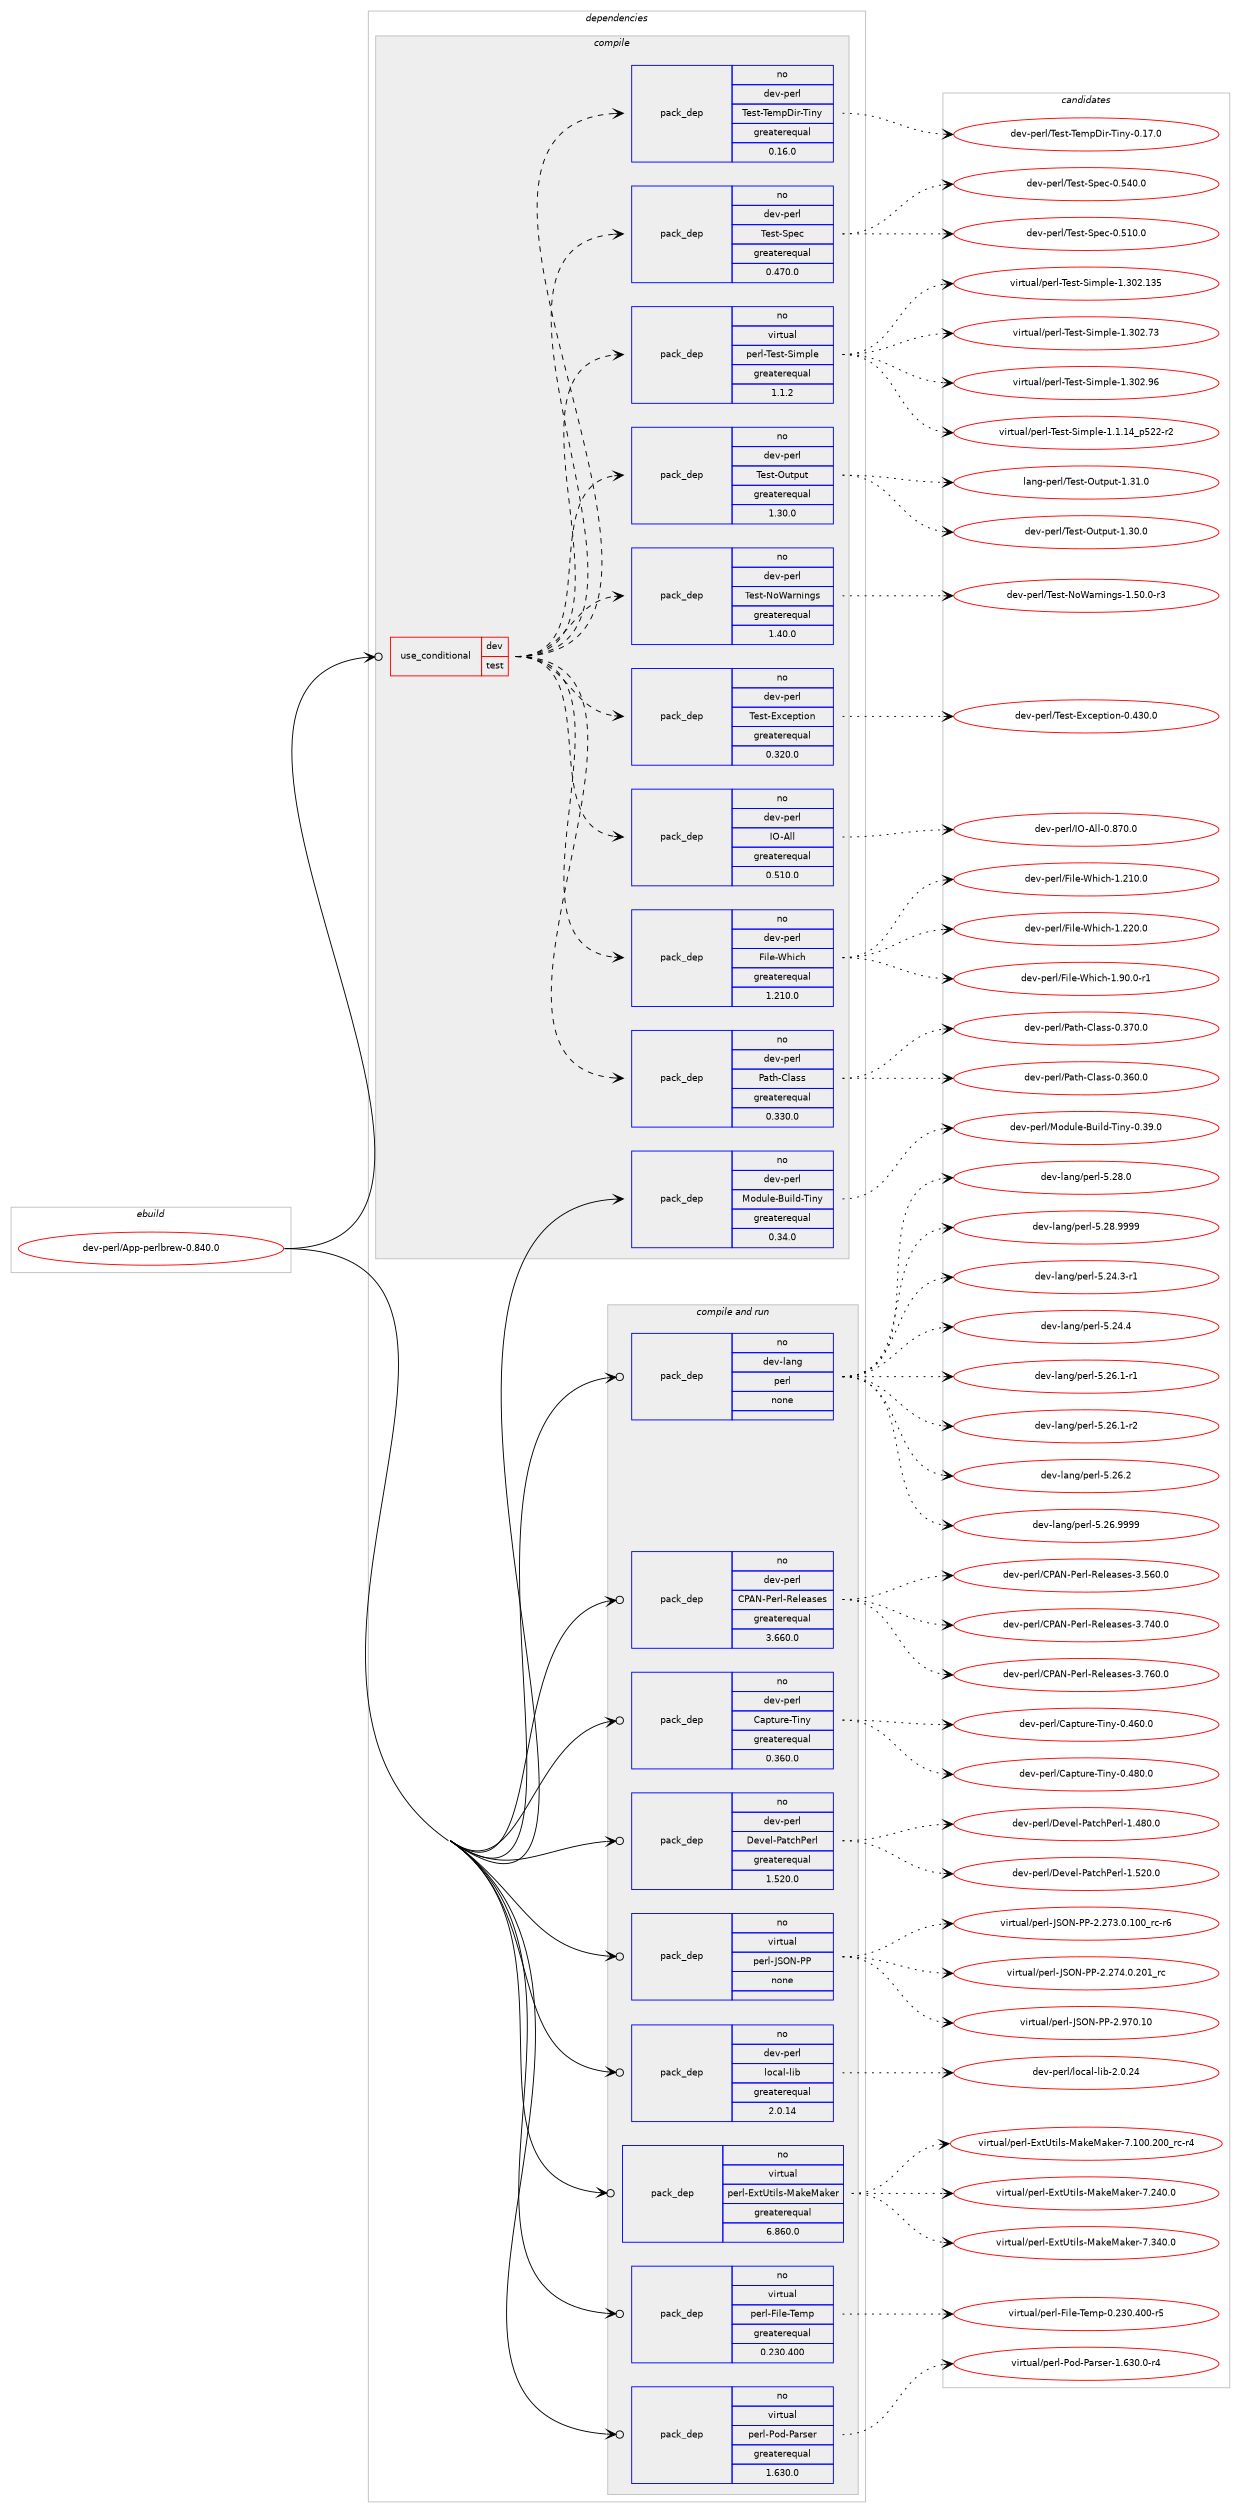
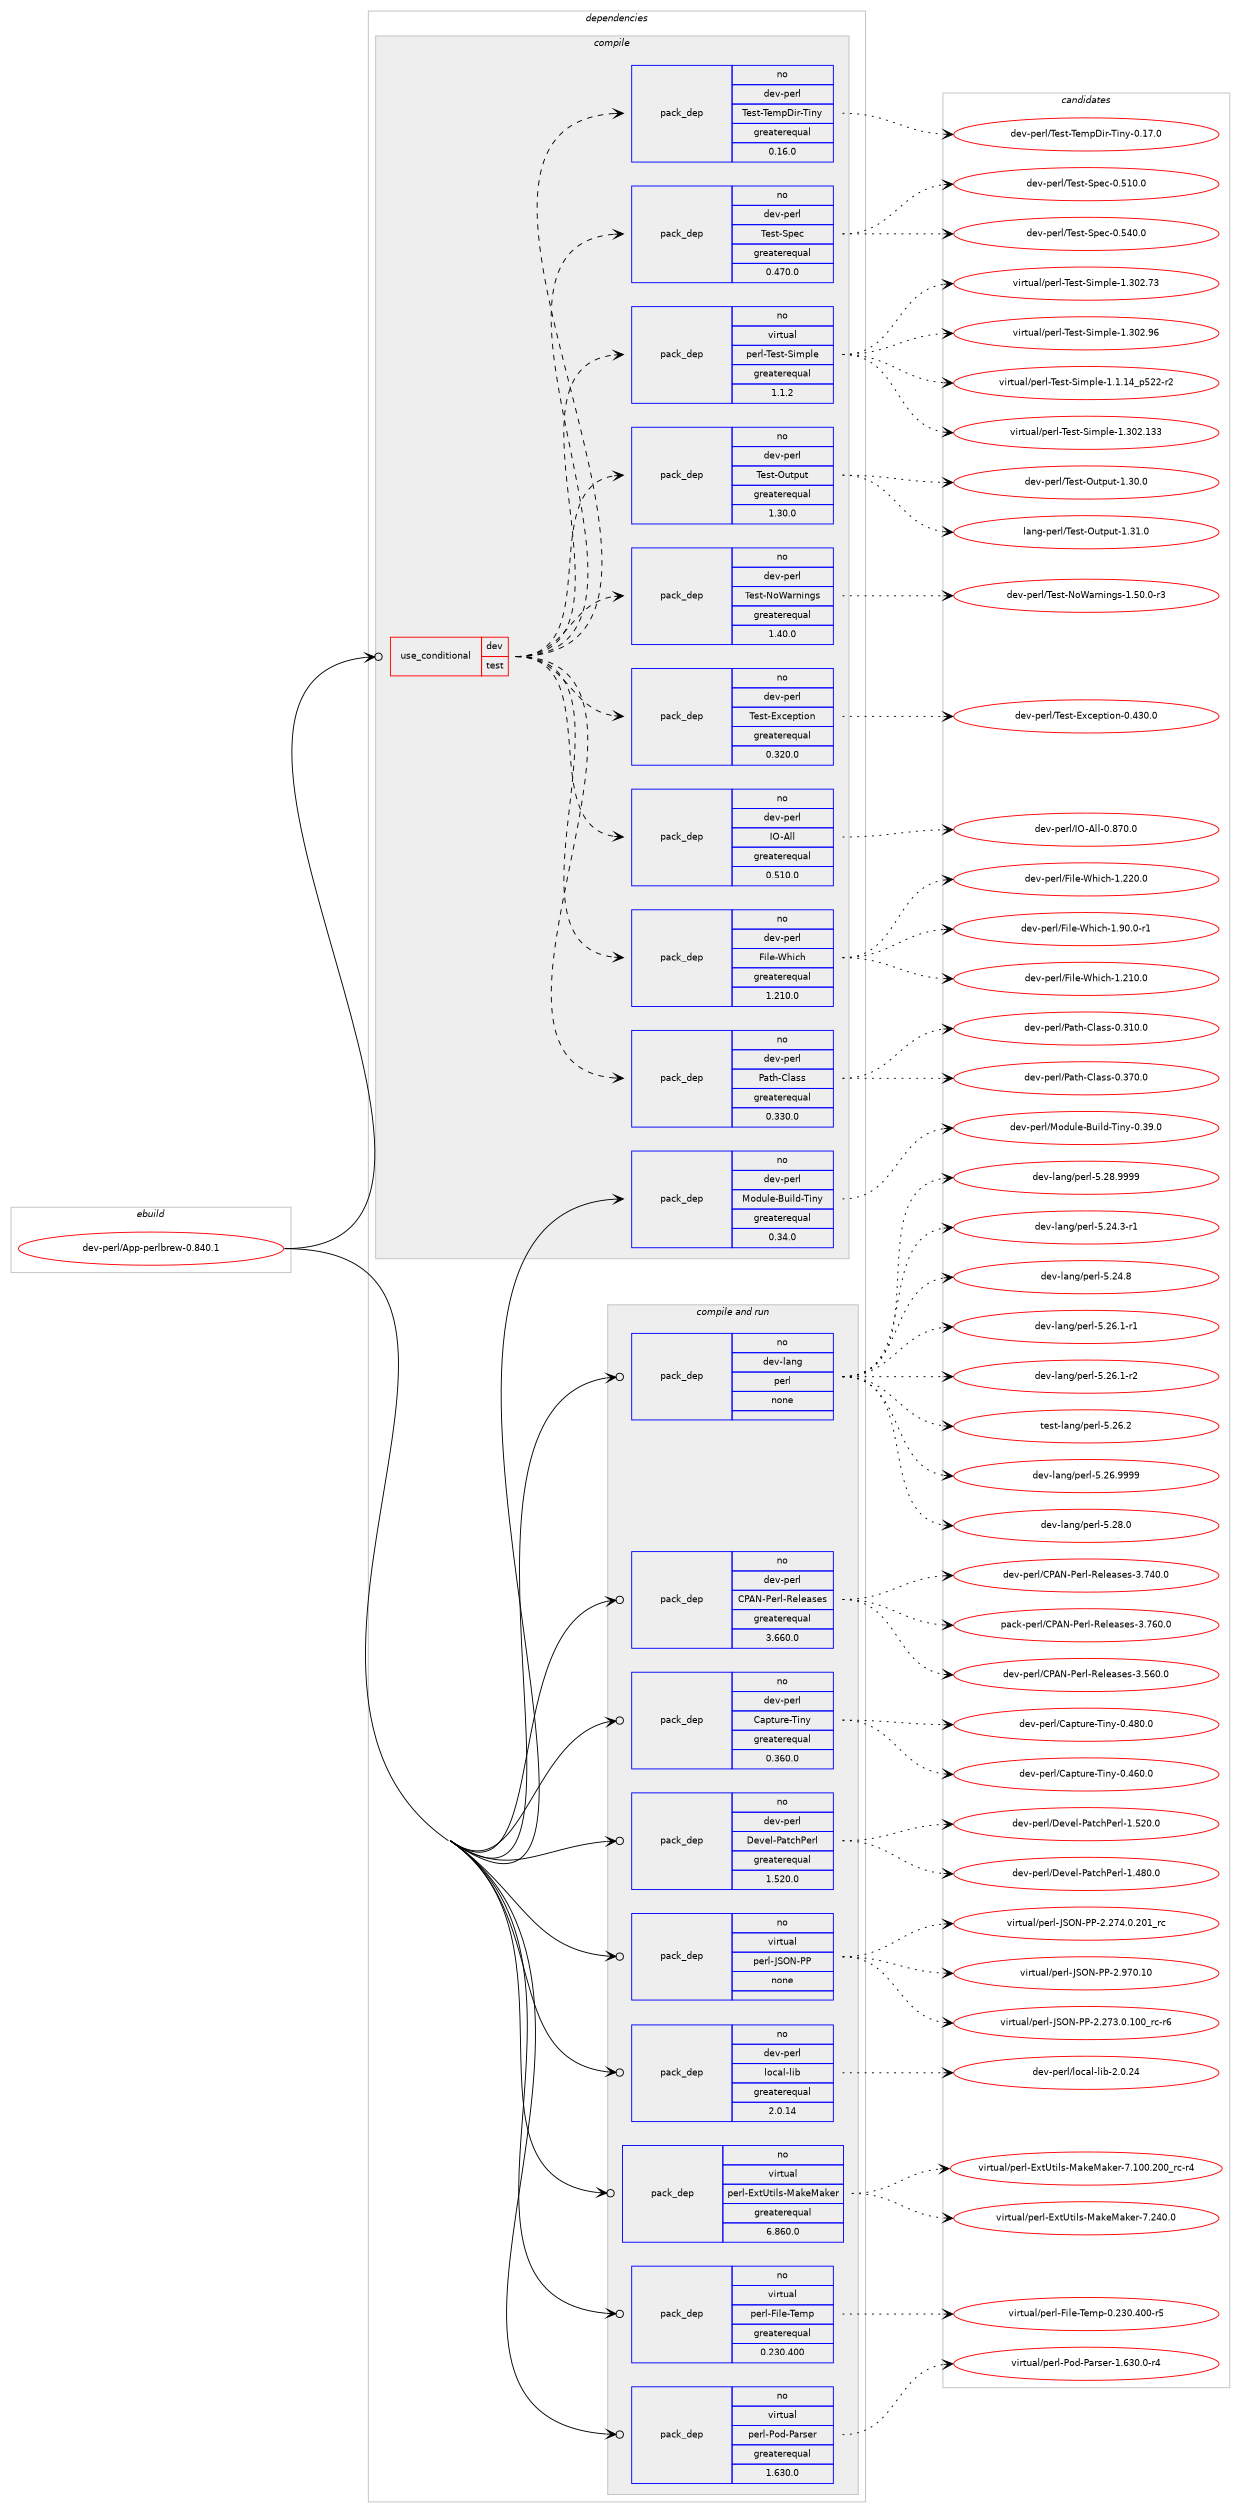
(1086, 284) -> (1086, 433)
(1086, 1078) -> (1086, 1029)
(151, 1249) -> (151, 1249)
(1086, 1327) -> (1086, 1277)
(1086, 1476) -> (1086, 1426)
(1086, 1675) -> (1086, 1625)
(1086, 2243) -> none
